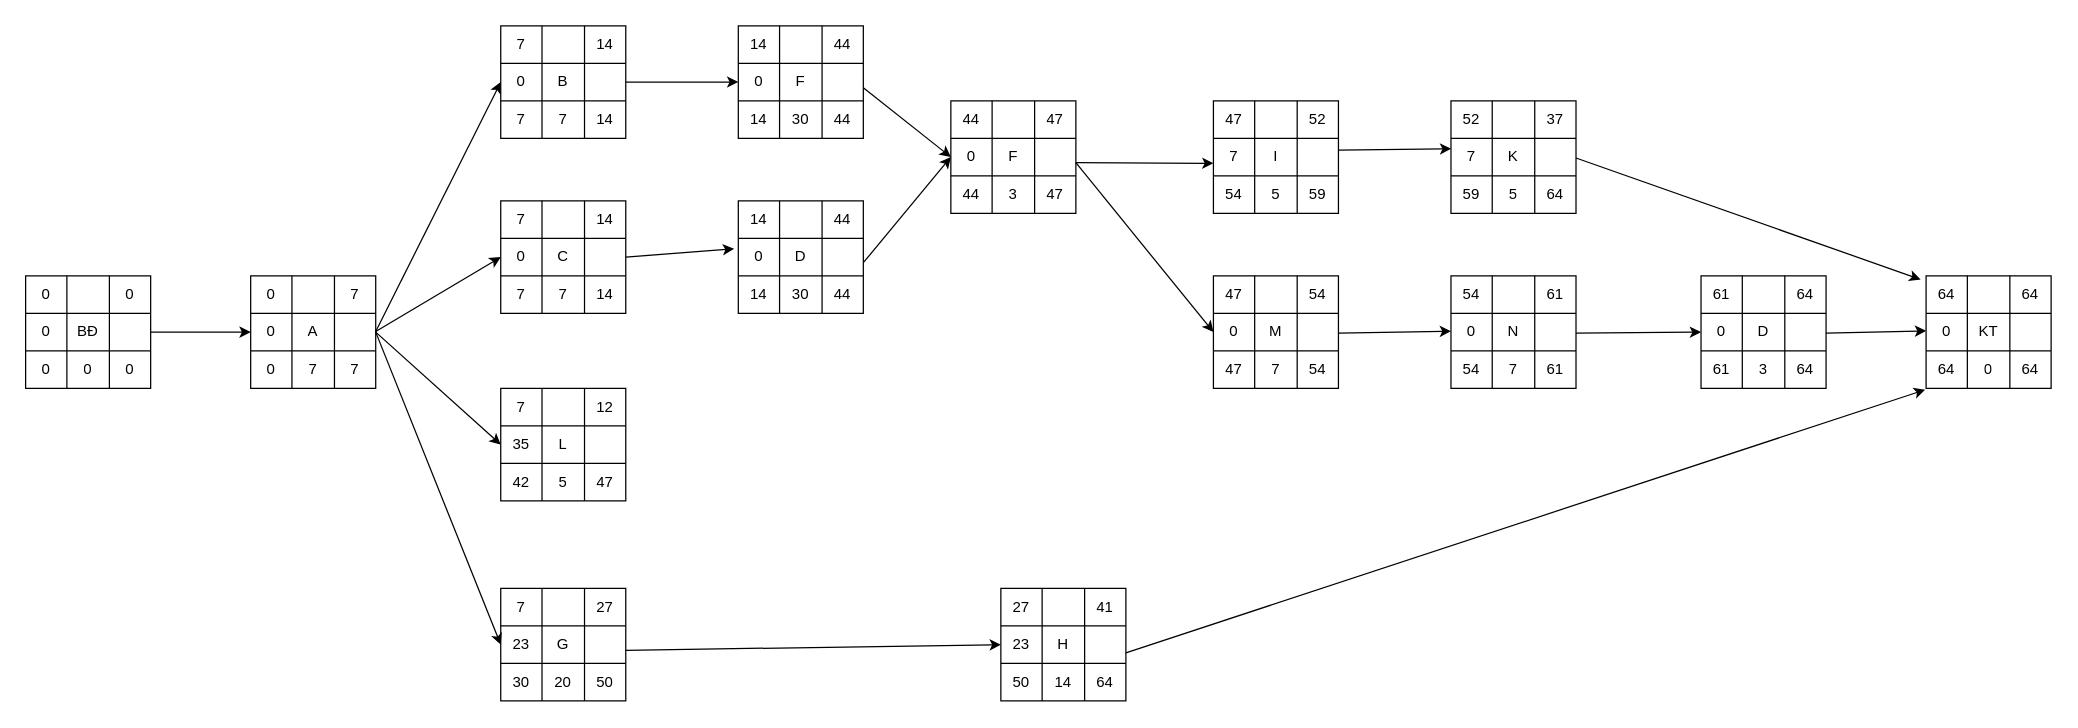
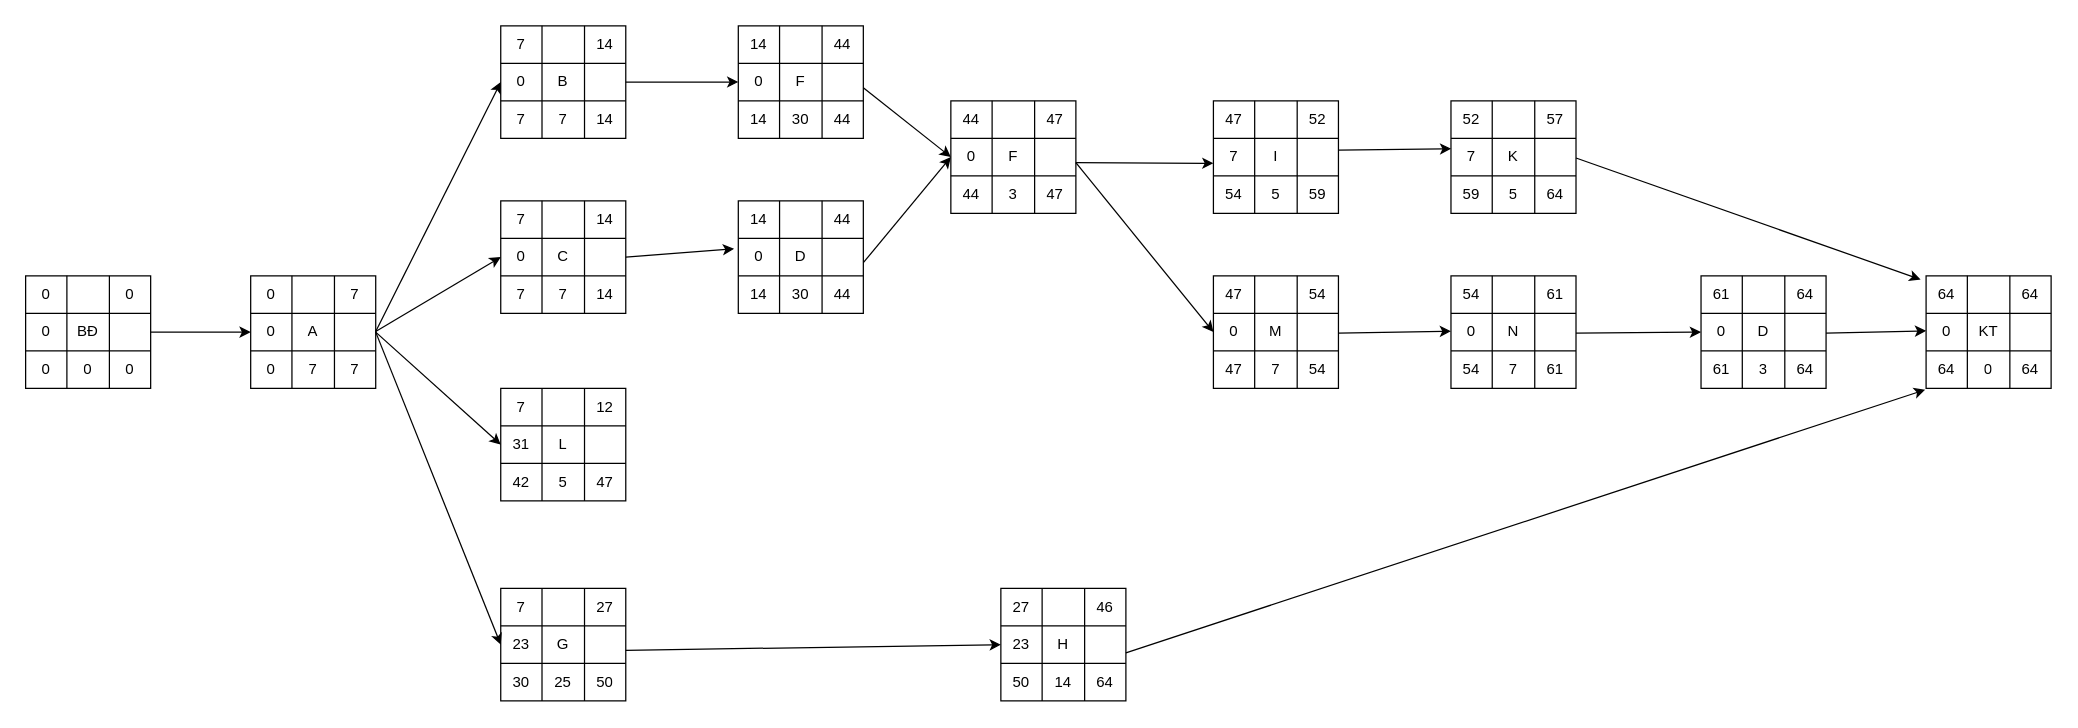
(1555, 119) -> (1555, 119)
(521, 444) -> (521, 444)
(1105, 607) -> (1105, 607)
(563, 682) -> (563, 682)
